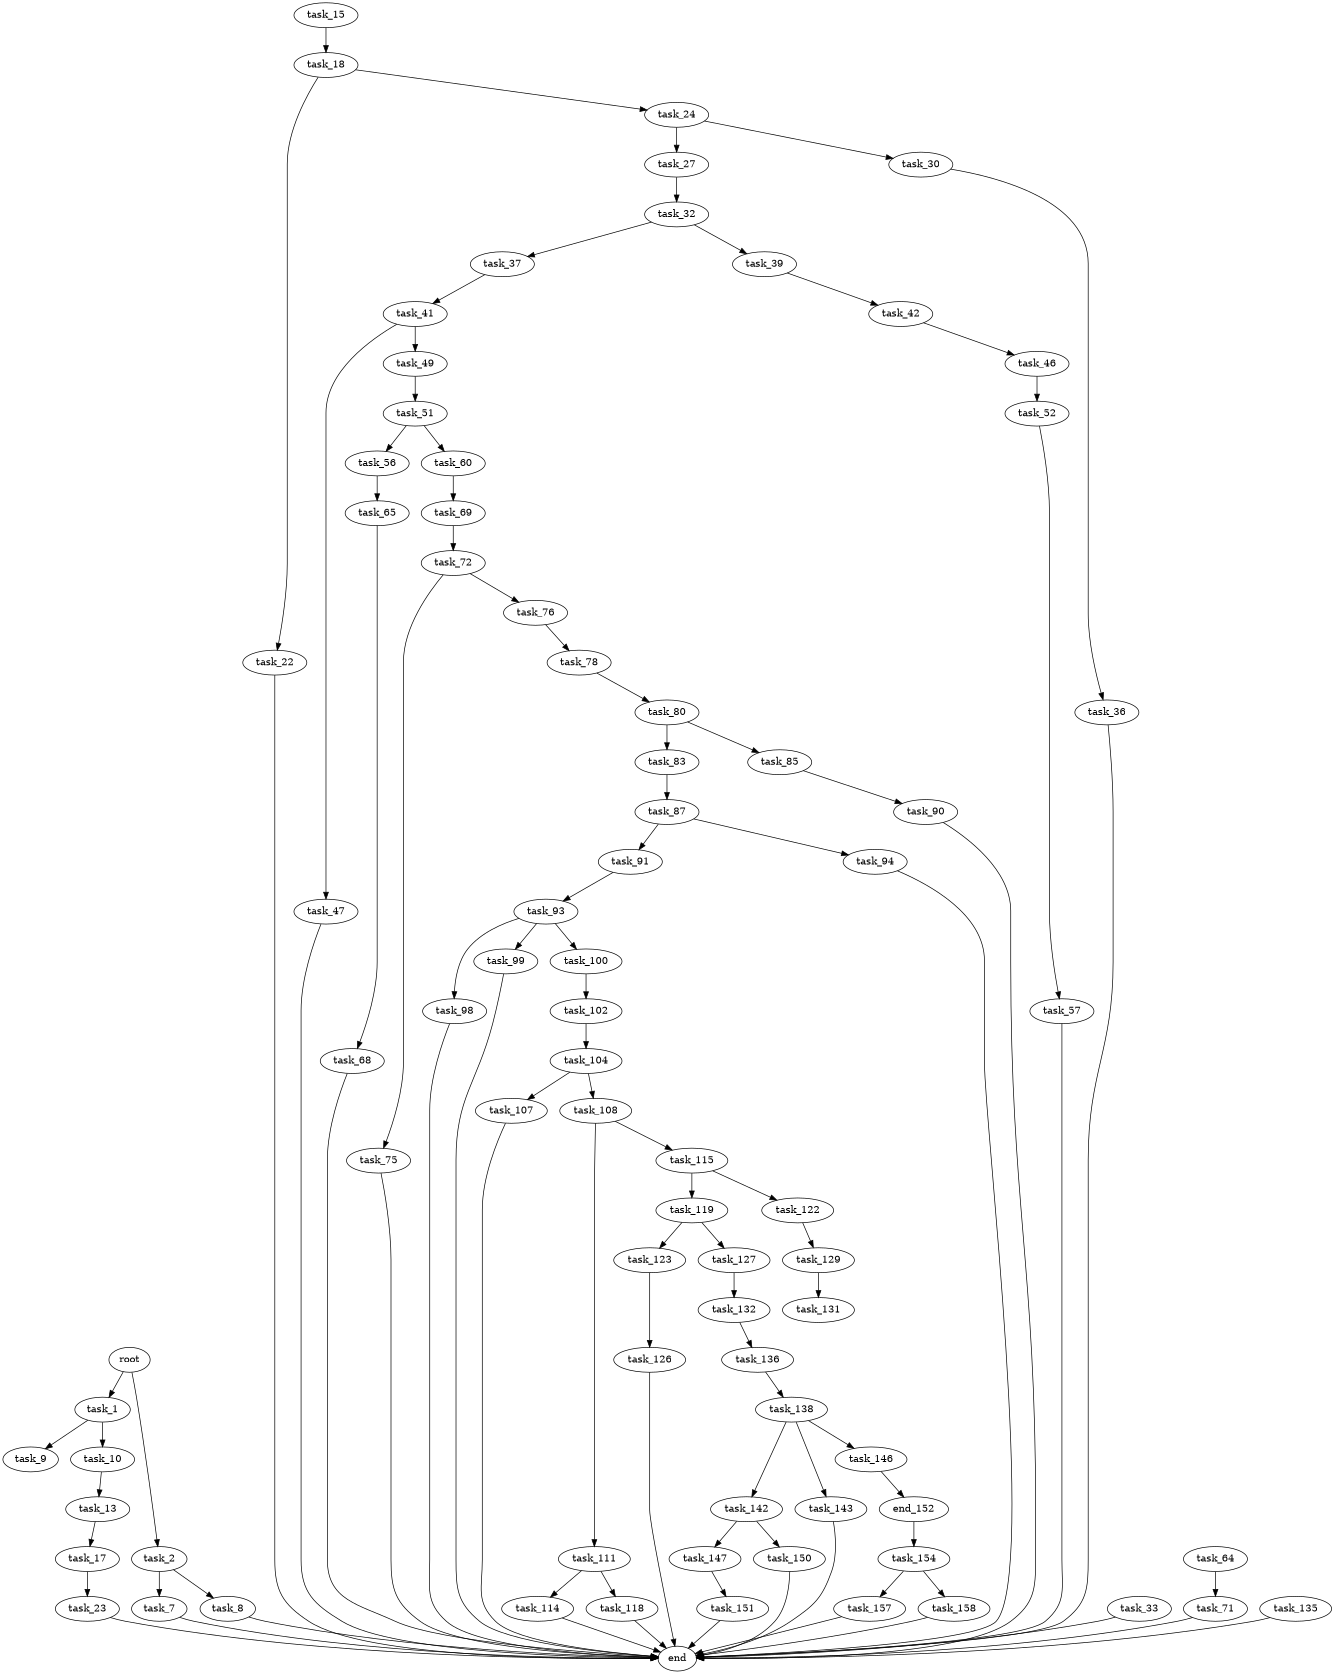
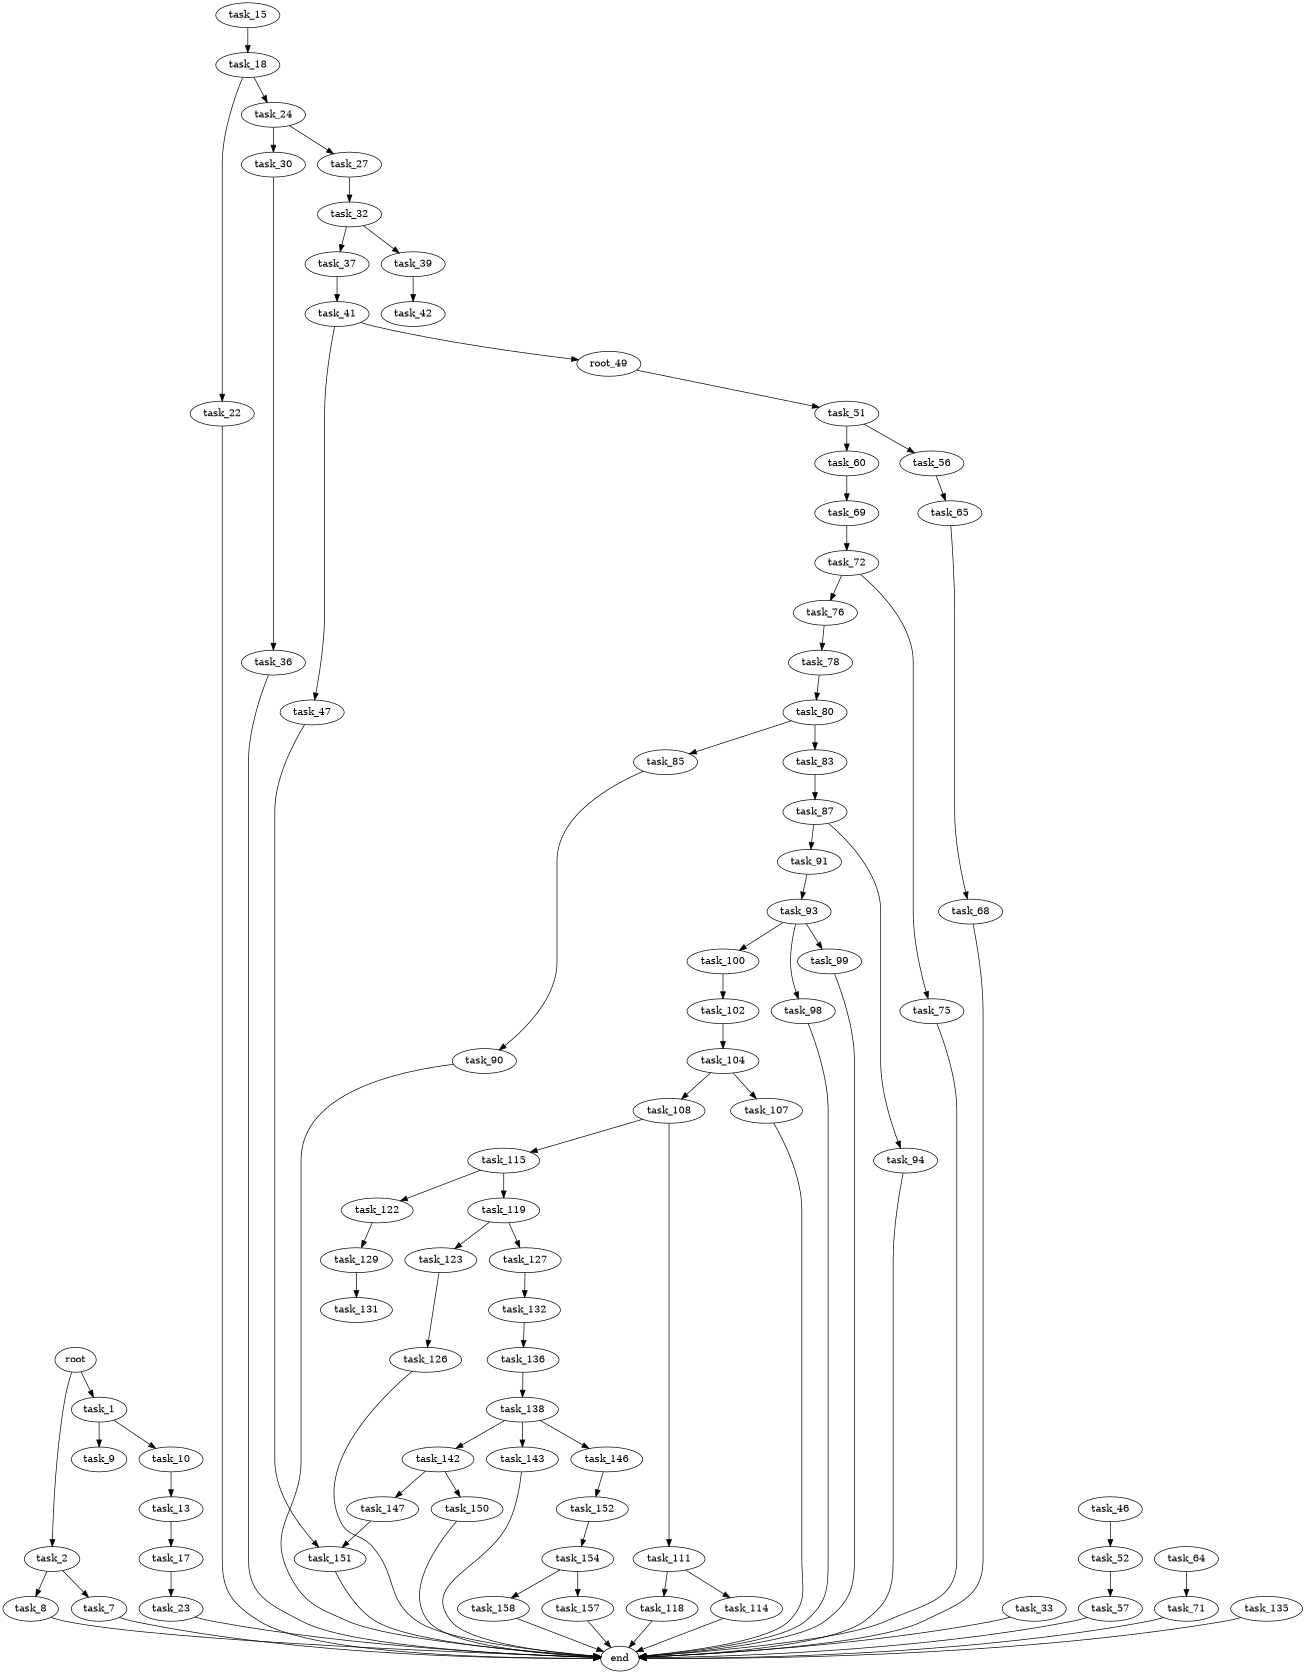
(965, 338) -> none
(415, 364) -> (609, 364)
(301, 1436) -> (275, 1136)
(914, 1509) -> (592, 1509)
